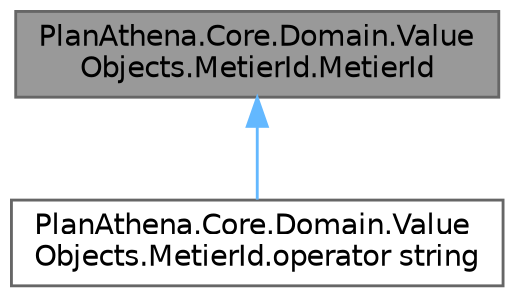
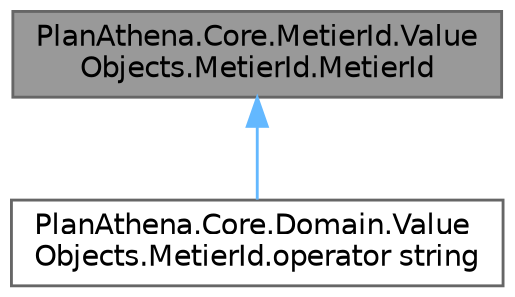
(257, 54) -> (257, 54)
